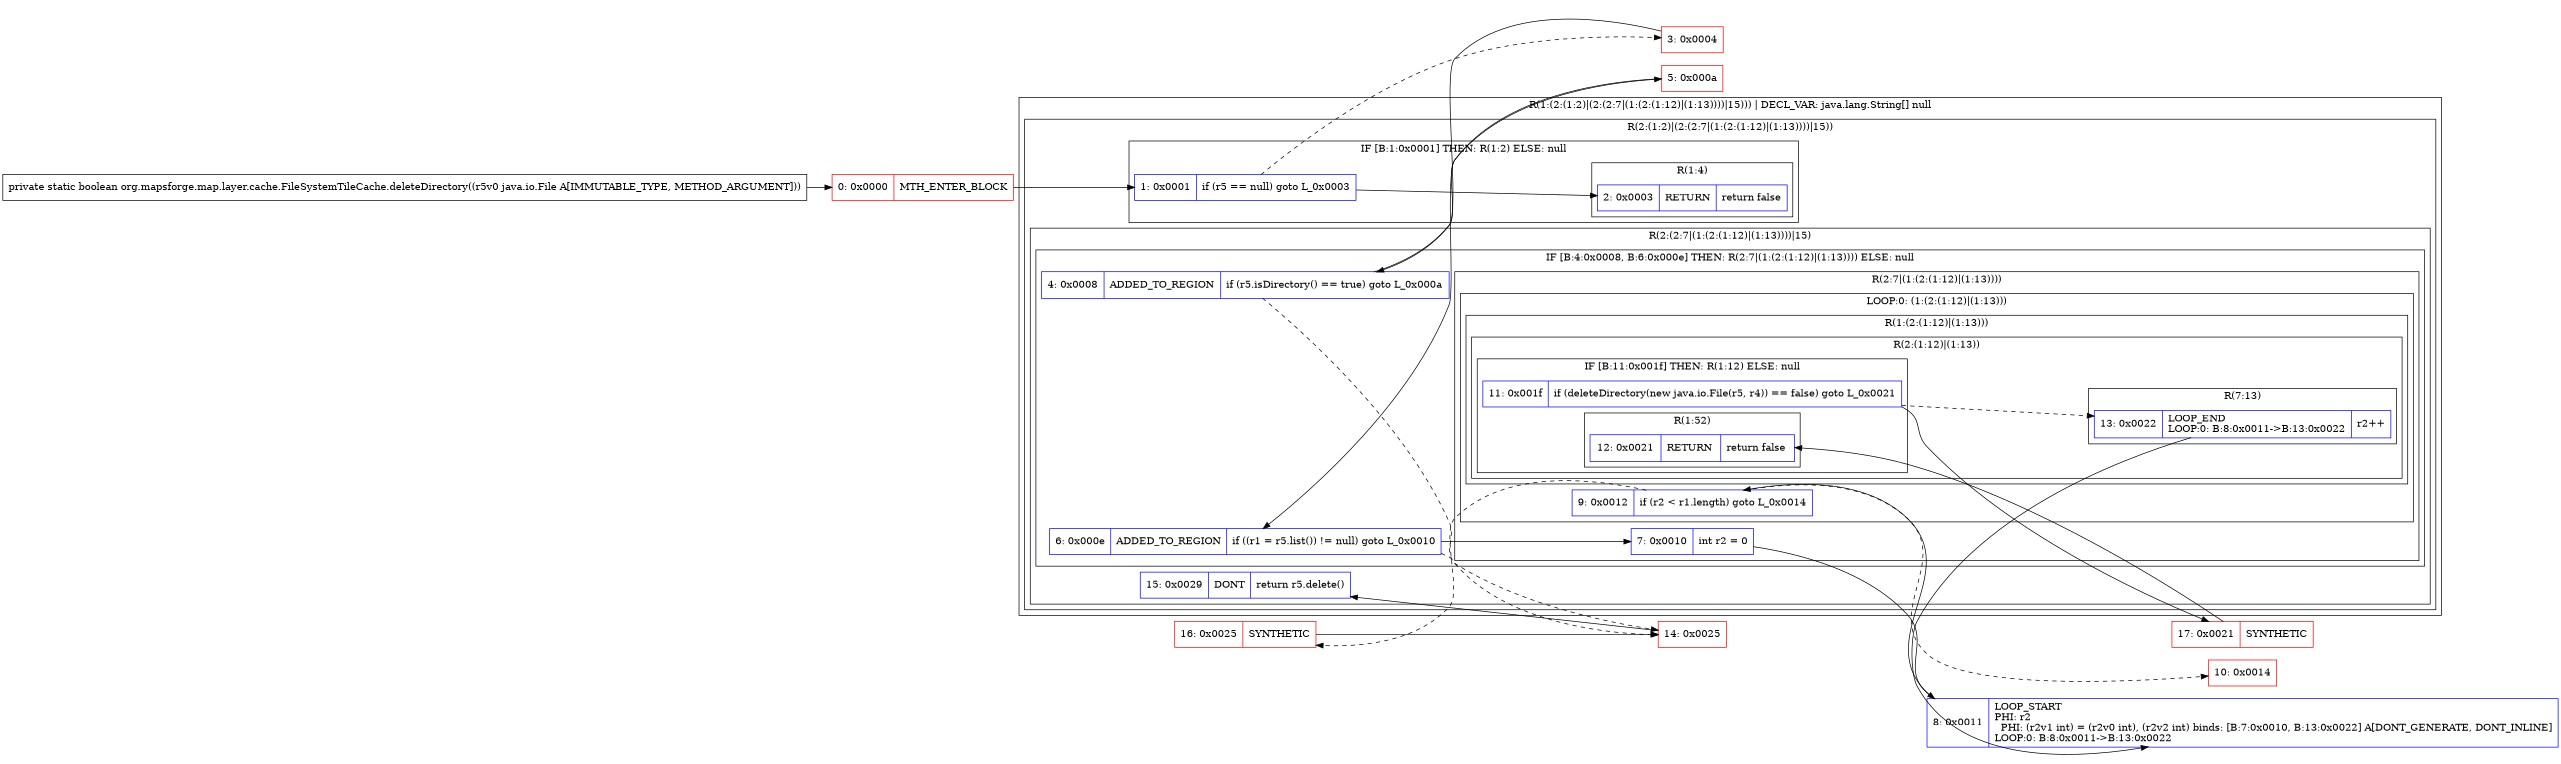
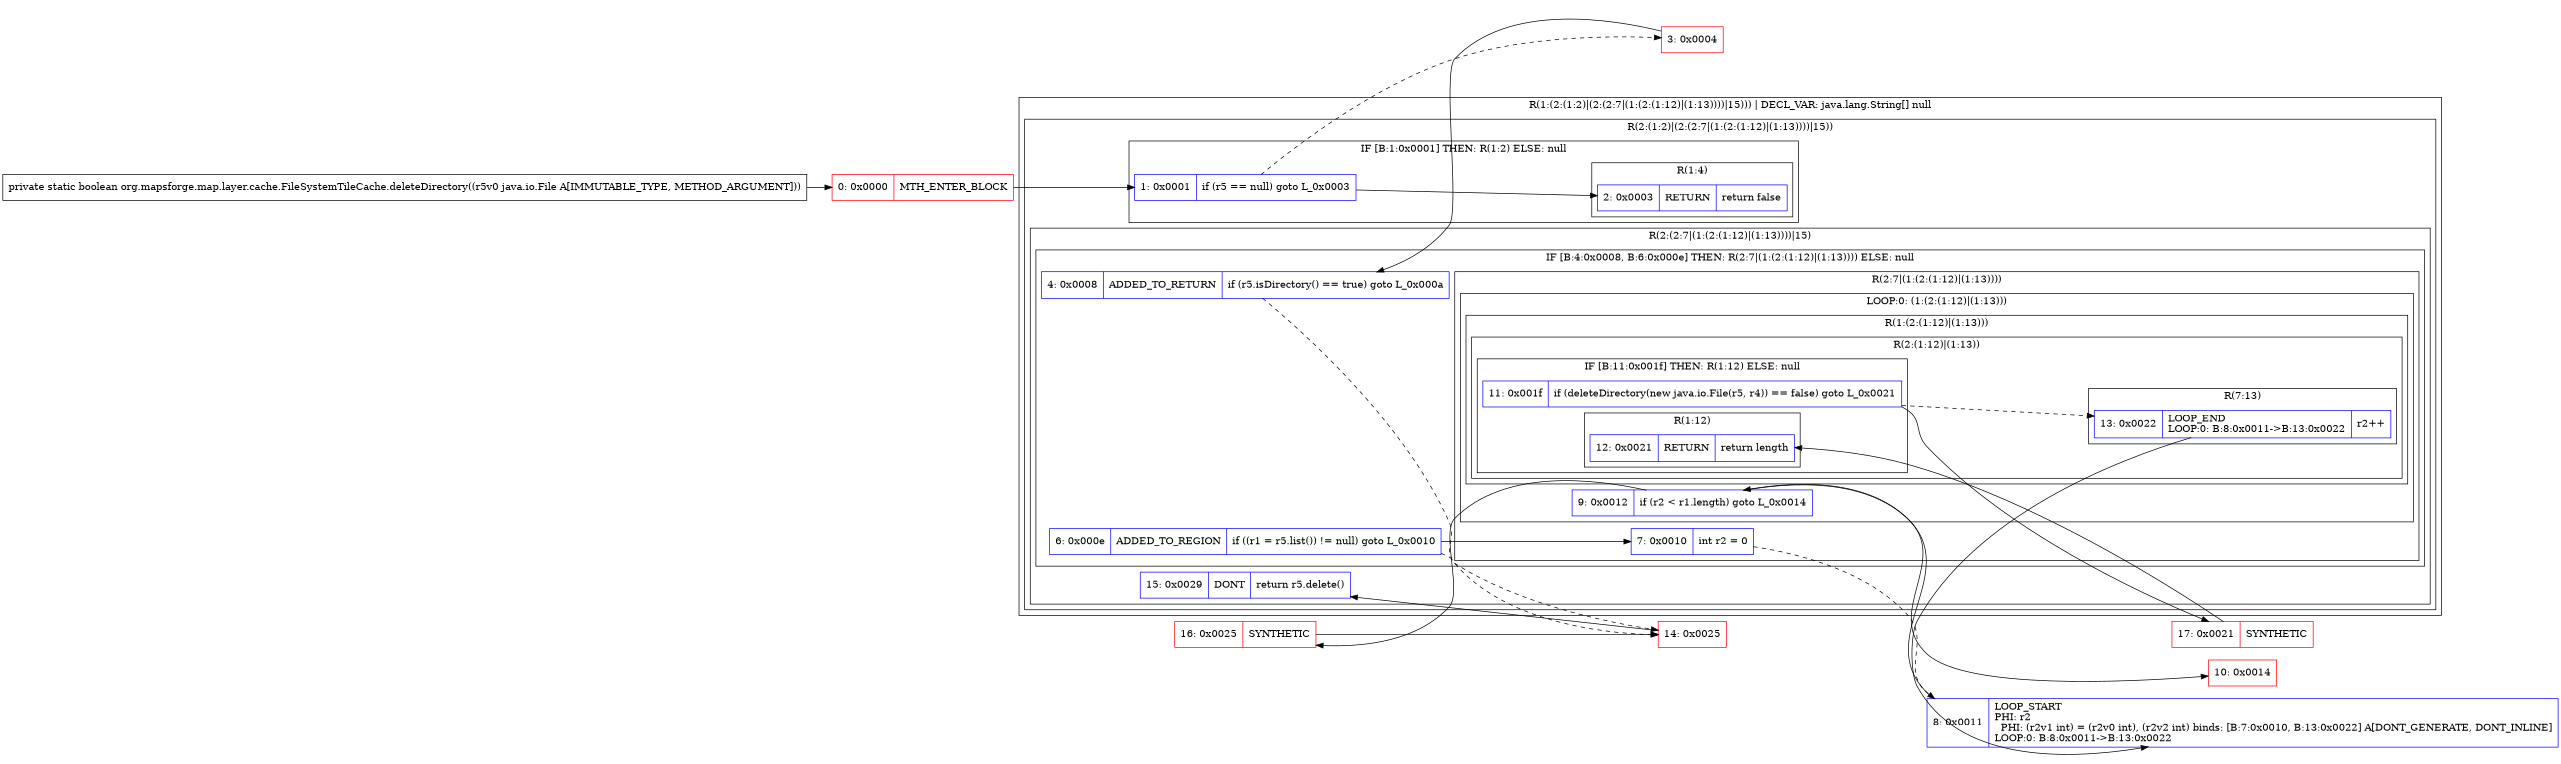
(1692, 78) -> none
(1162, 285) -> (1163, 285)
(1692, 421) -> (1692, 421)
(1756, 448) -> (1755, 448)
(1470, 506) -> (1470, 506)
(1875, 588) -> (1875, 588)
(1925, 651) -> (1925, 651)
